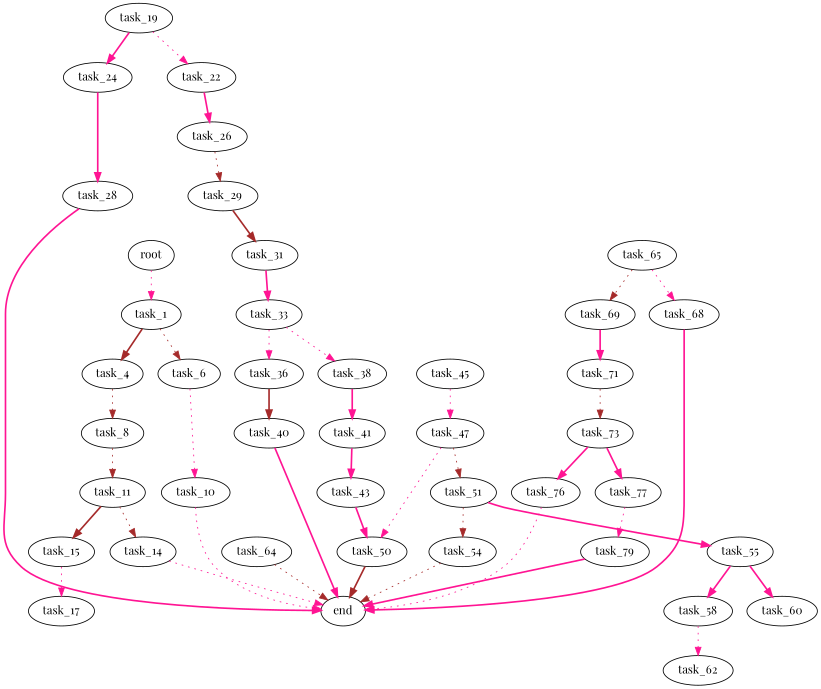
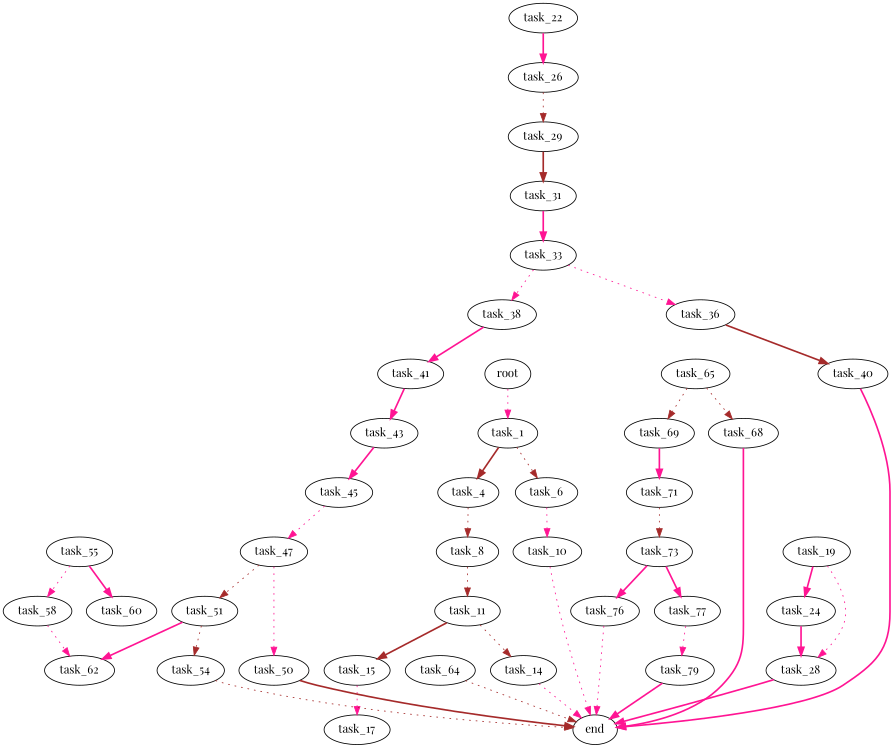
(167, 45) -> (846, 610)
(661, 282) -> (717, 400)
(360, 518) -> (364, 460)
(594, 525) -> (146, 639)
(722, 578) -> (61, 578)
